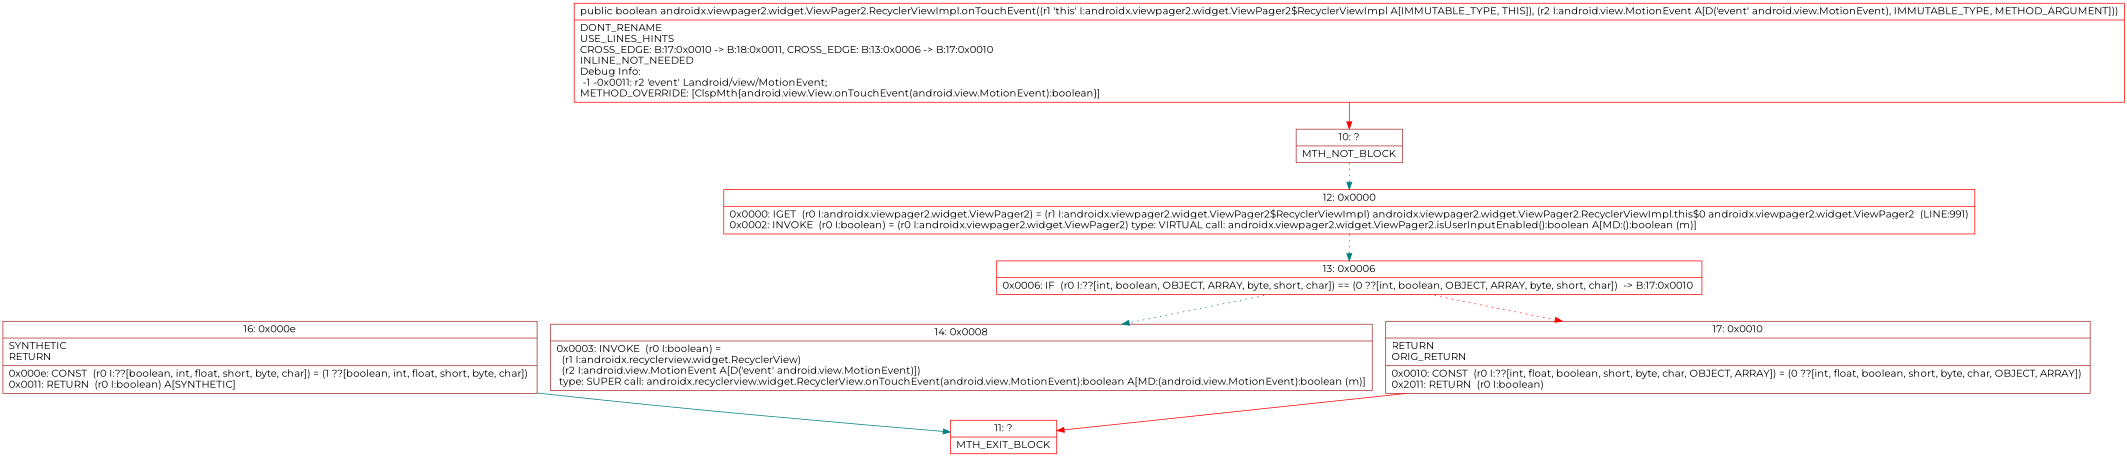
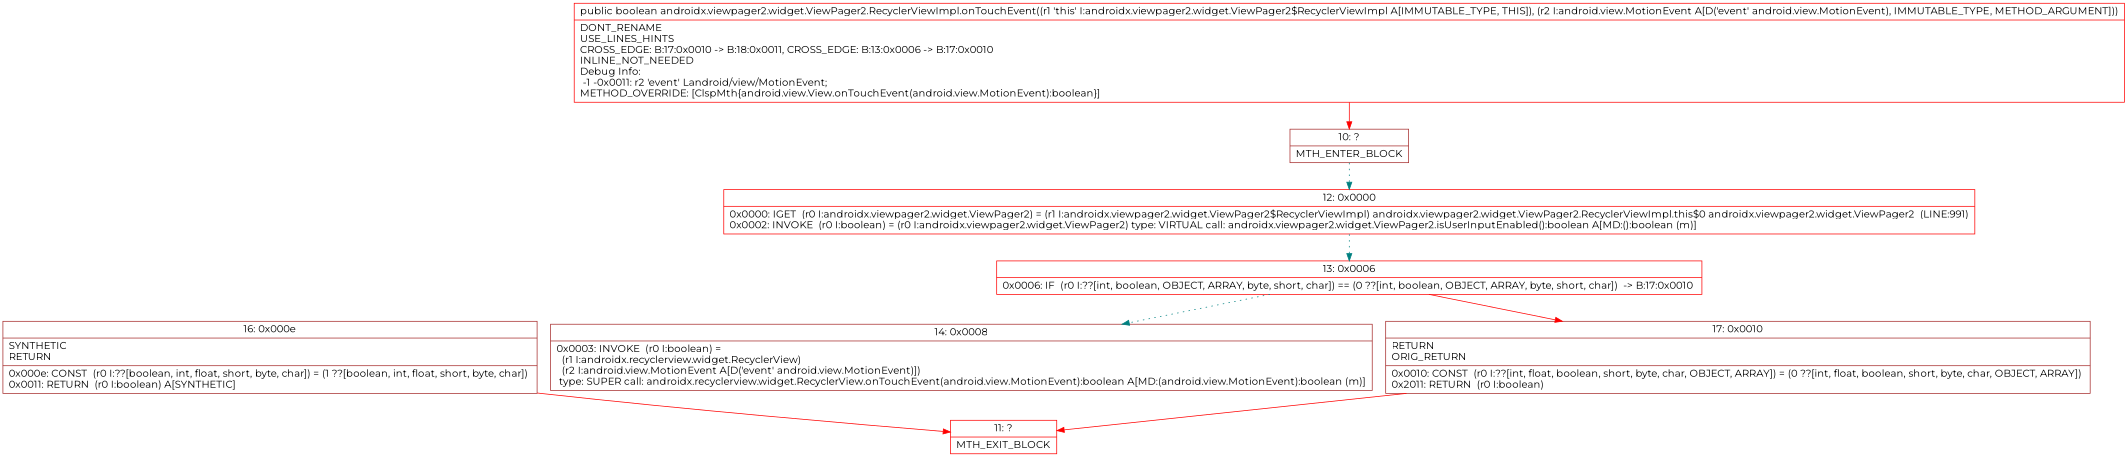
(1349, 154) -> (1349, 154)
(1492, 307) -> (1492, 307)
(740, 414) -> (740, 414)
